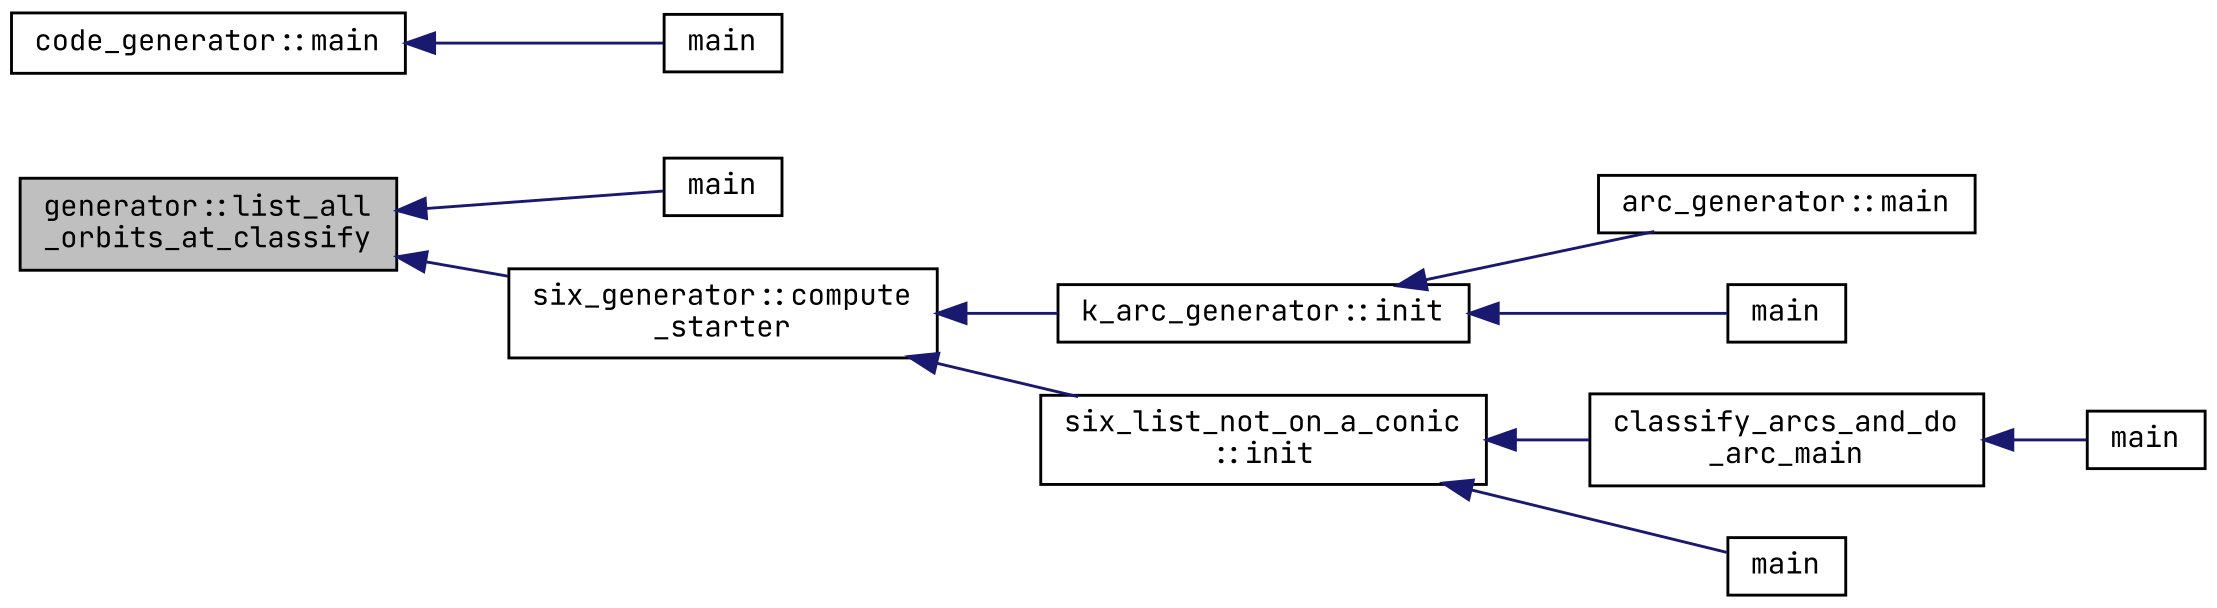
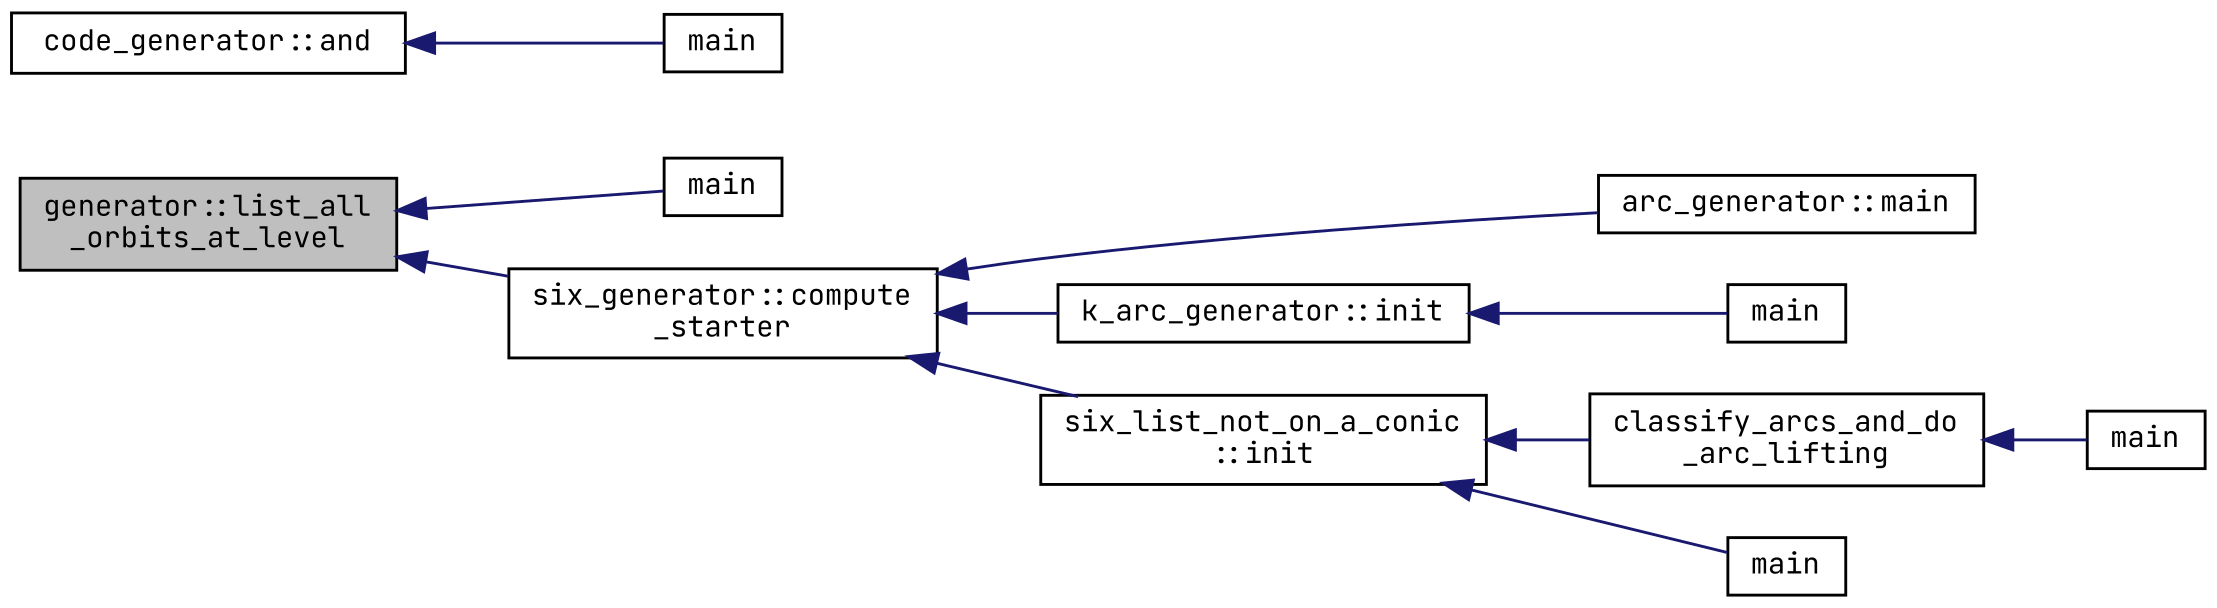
(208, 43) -> (208, 43)
(208, 224) -> (208, 224)
(1540, 256) -> (1282, 234)
(1787, 440) -> (1787, 440)
